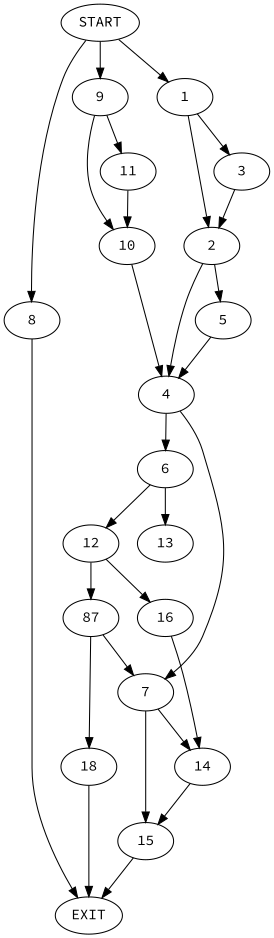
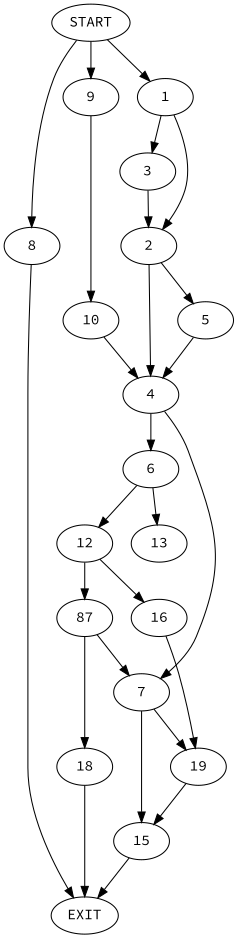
(128, 172) -> none
(203, 767) -> (198, 767)
